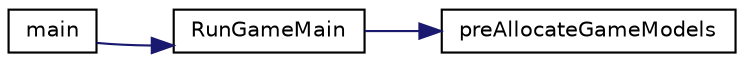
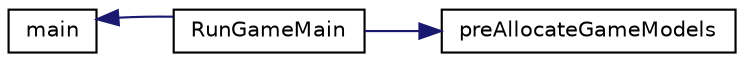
(124, 45) -> (146, 17)
